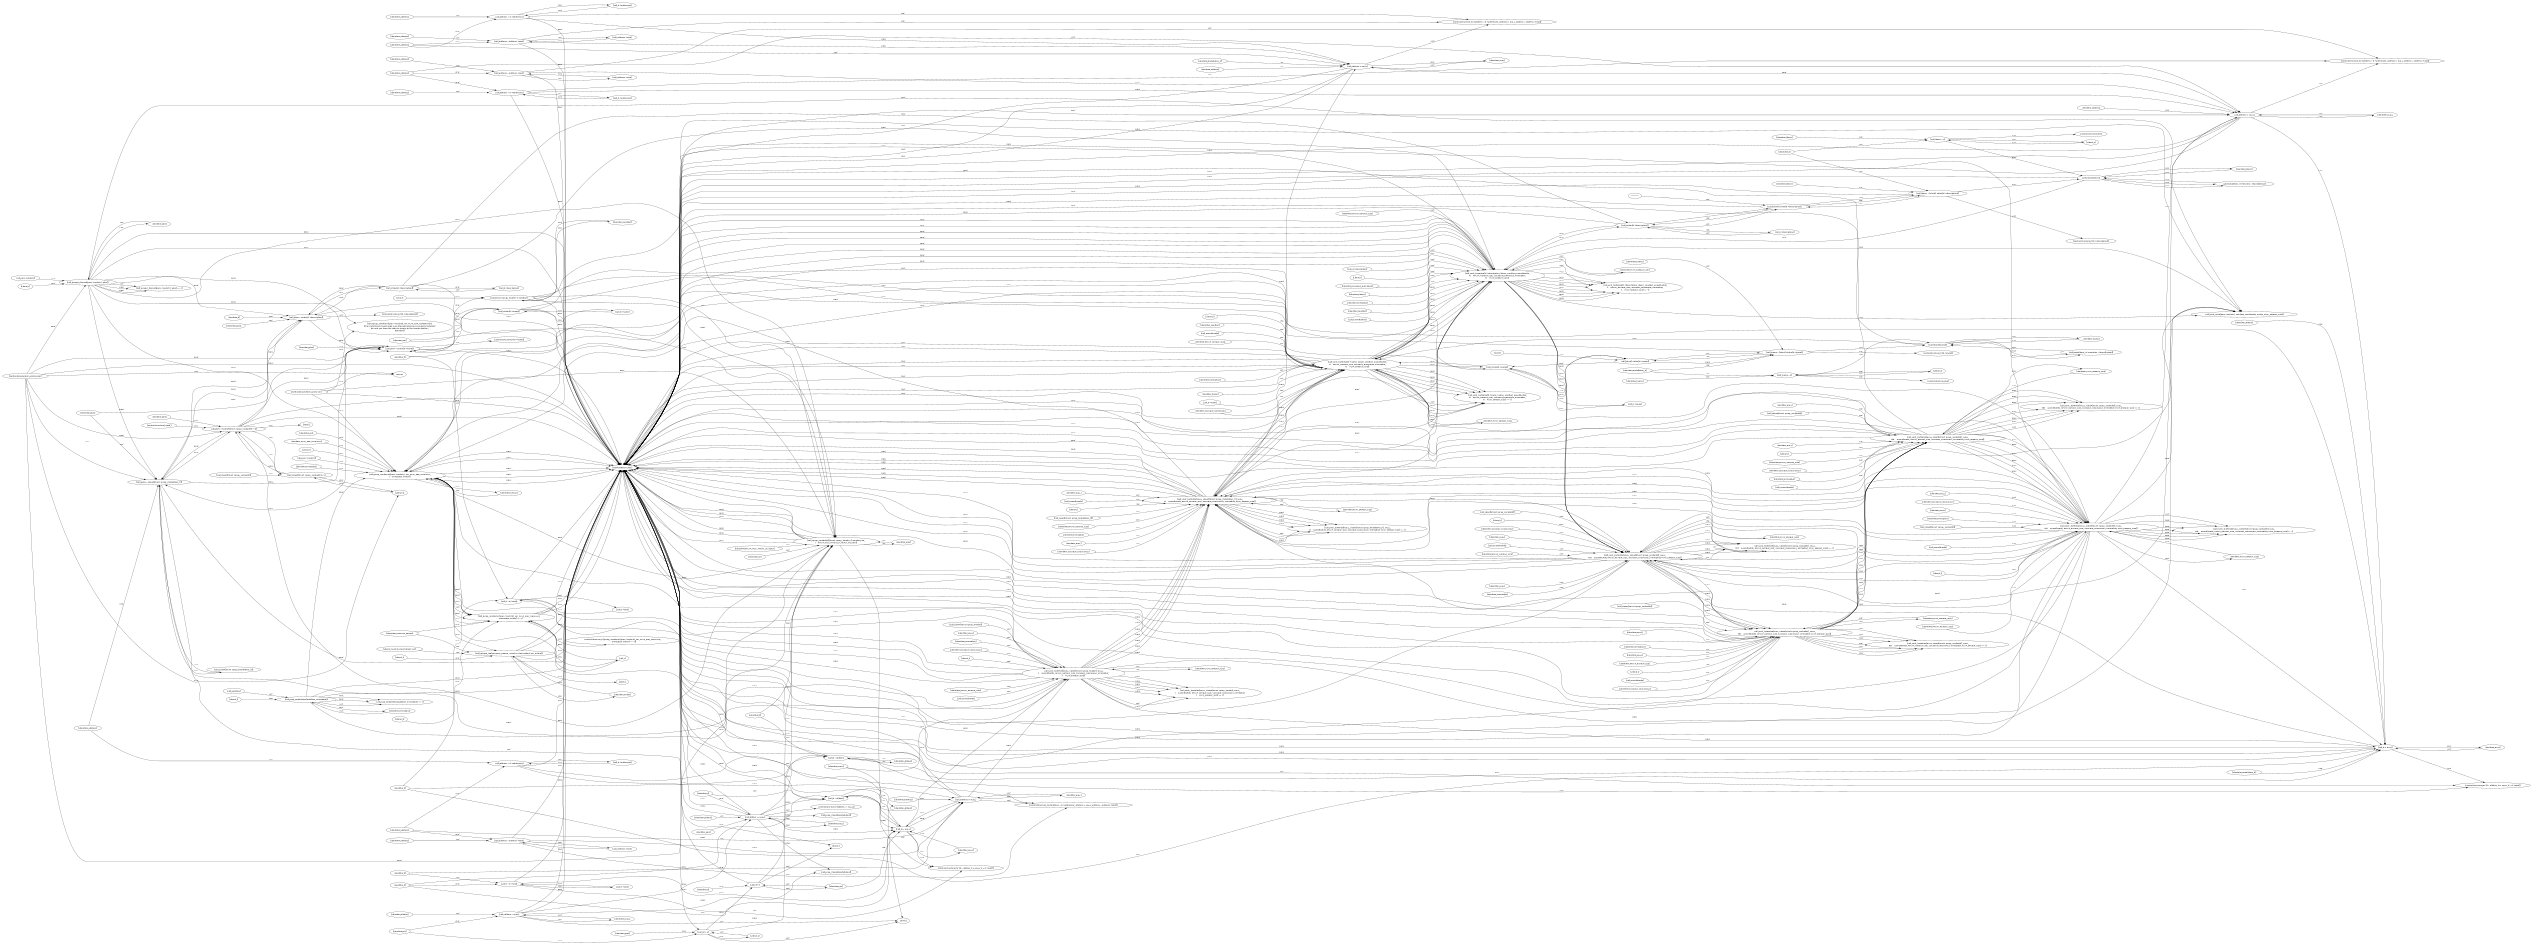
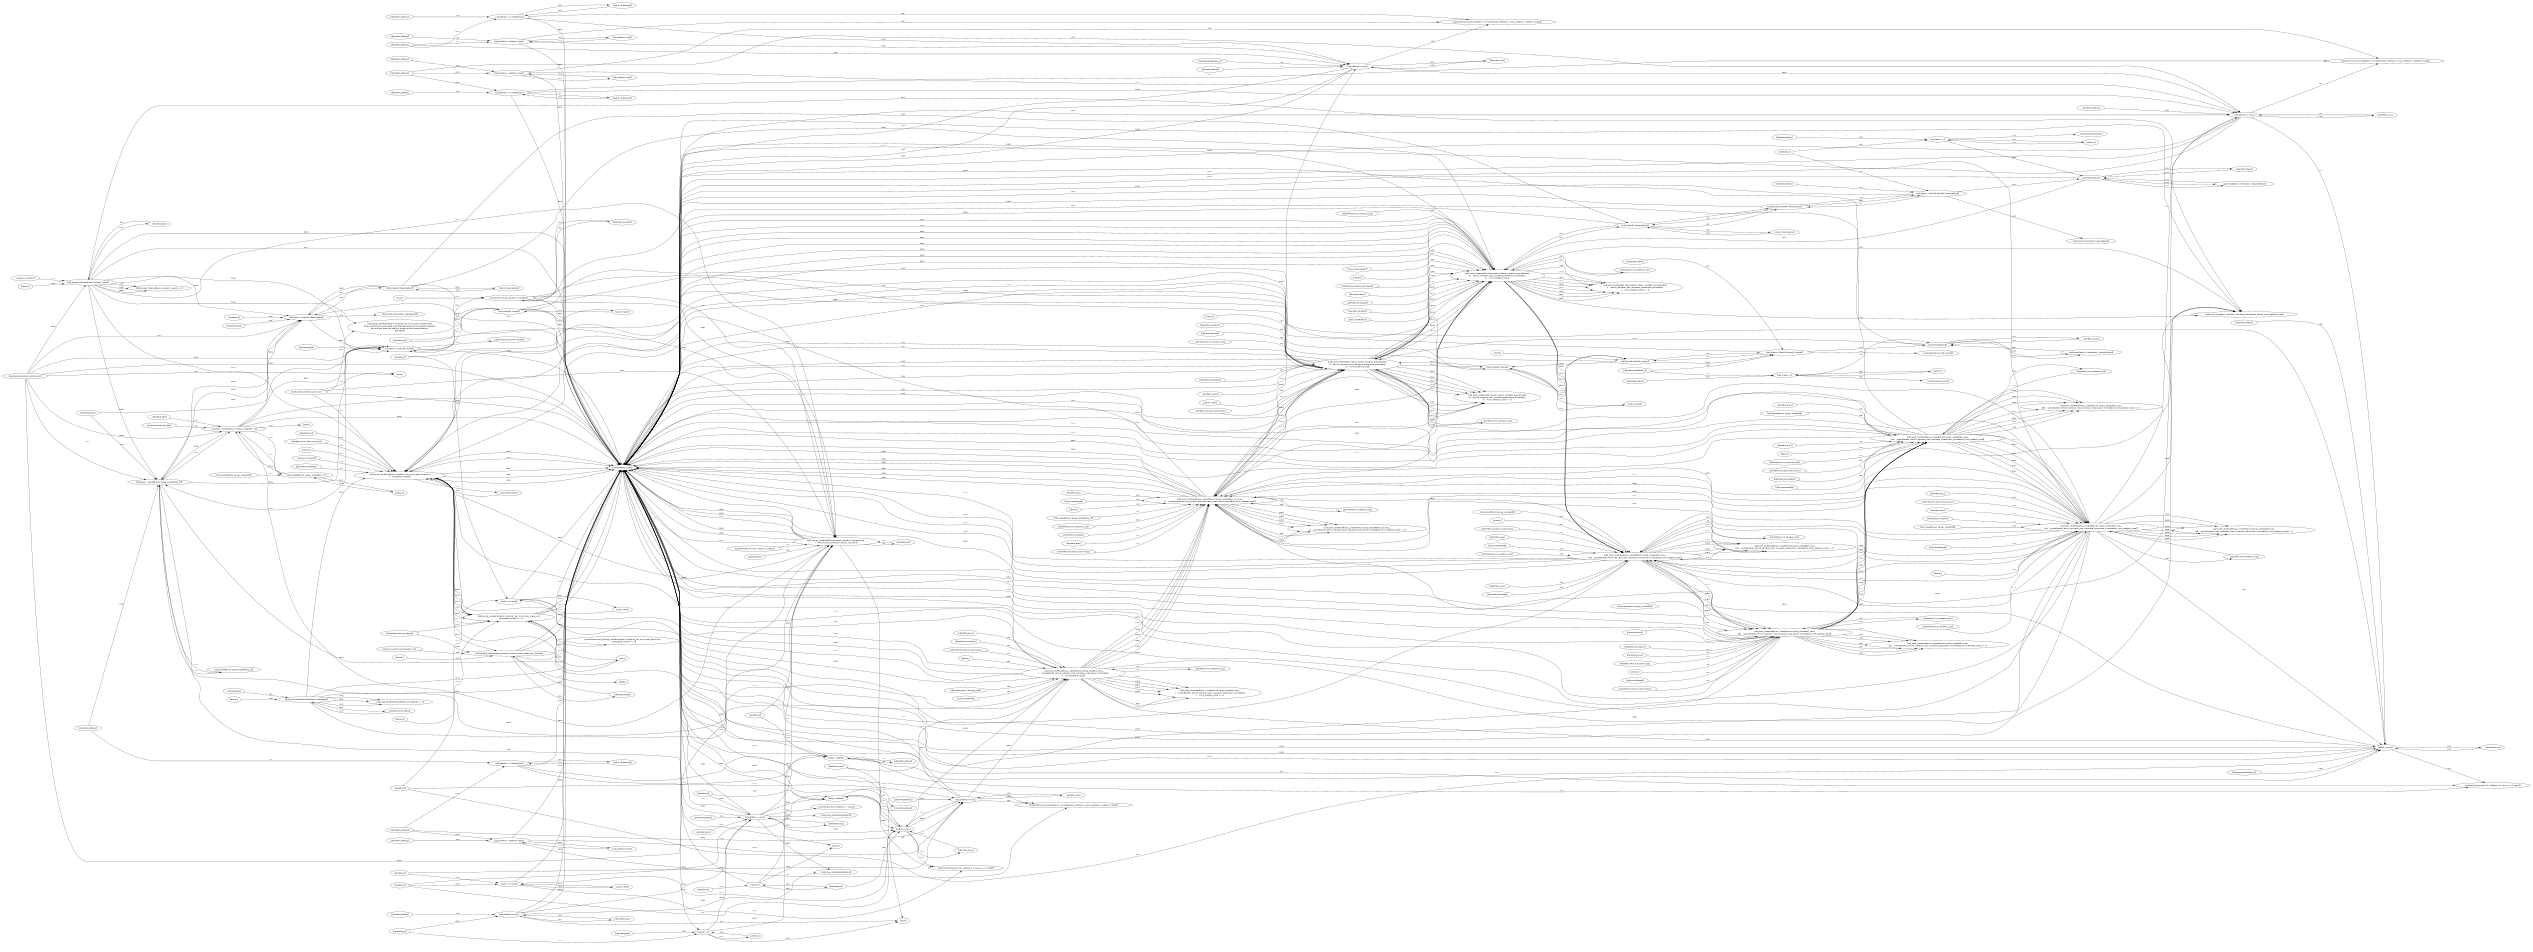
(1635, 196) -> none
none -> (1091, 289)
(966, 625) -> none
(180, 673) -> (158, 337)
(728, 910) -> (725, 873)
